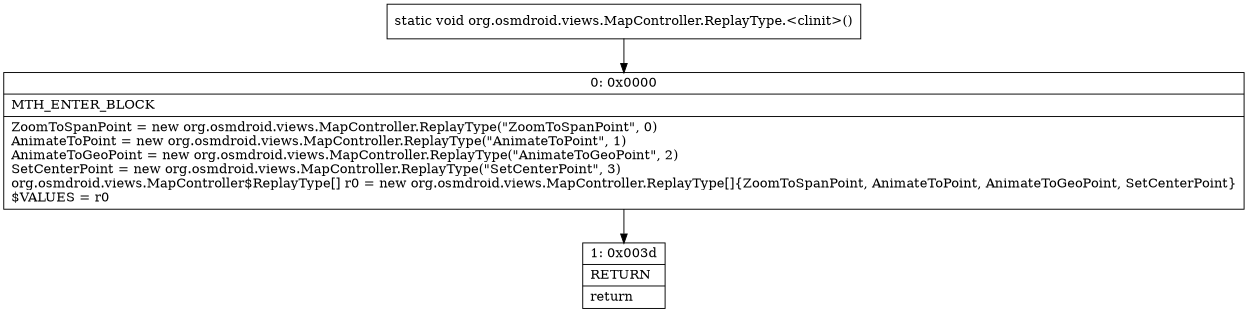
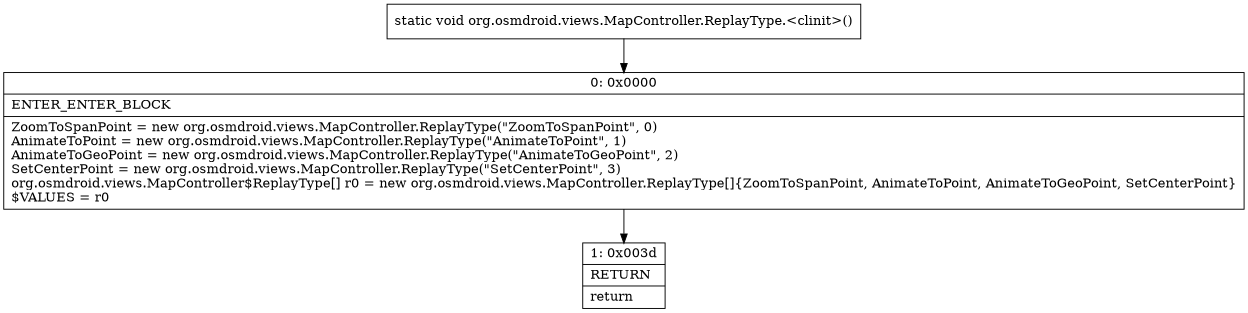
(83, 105) -> (91, 105)
